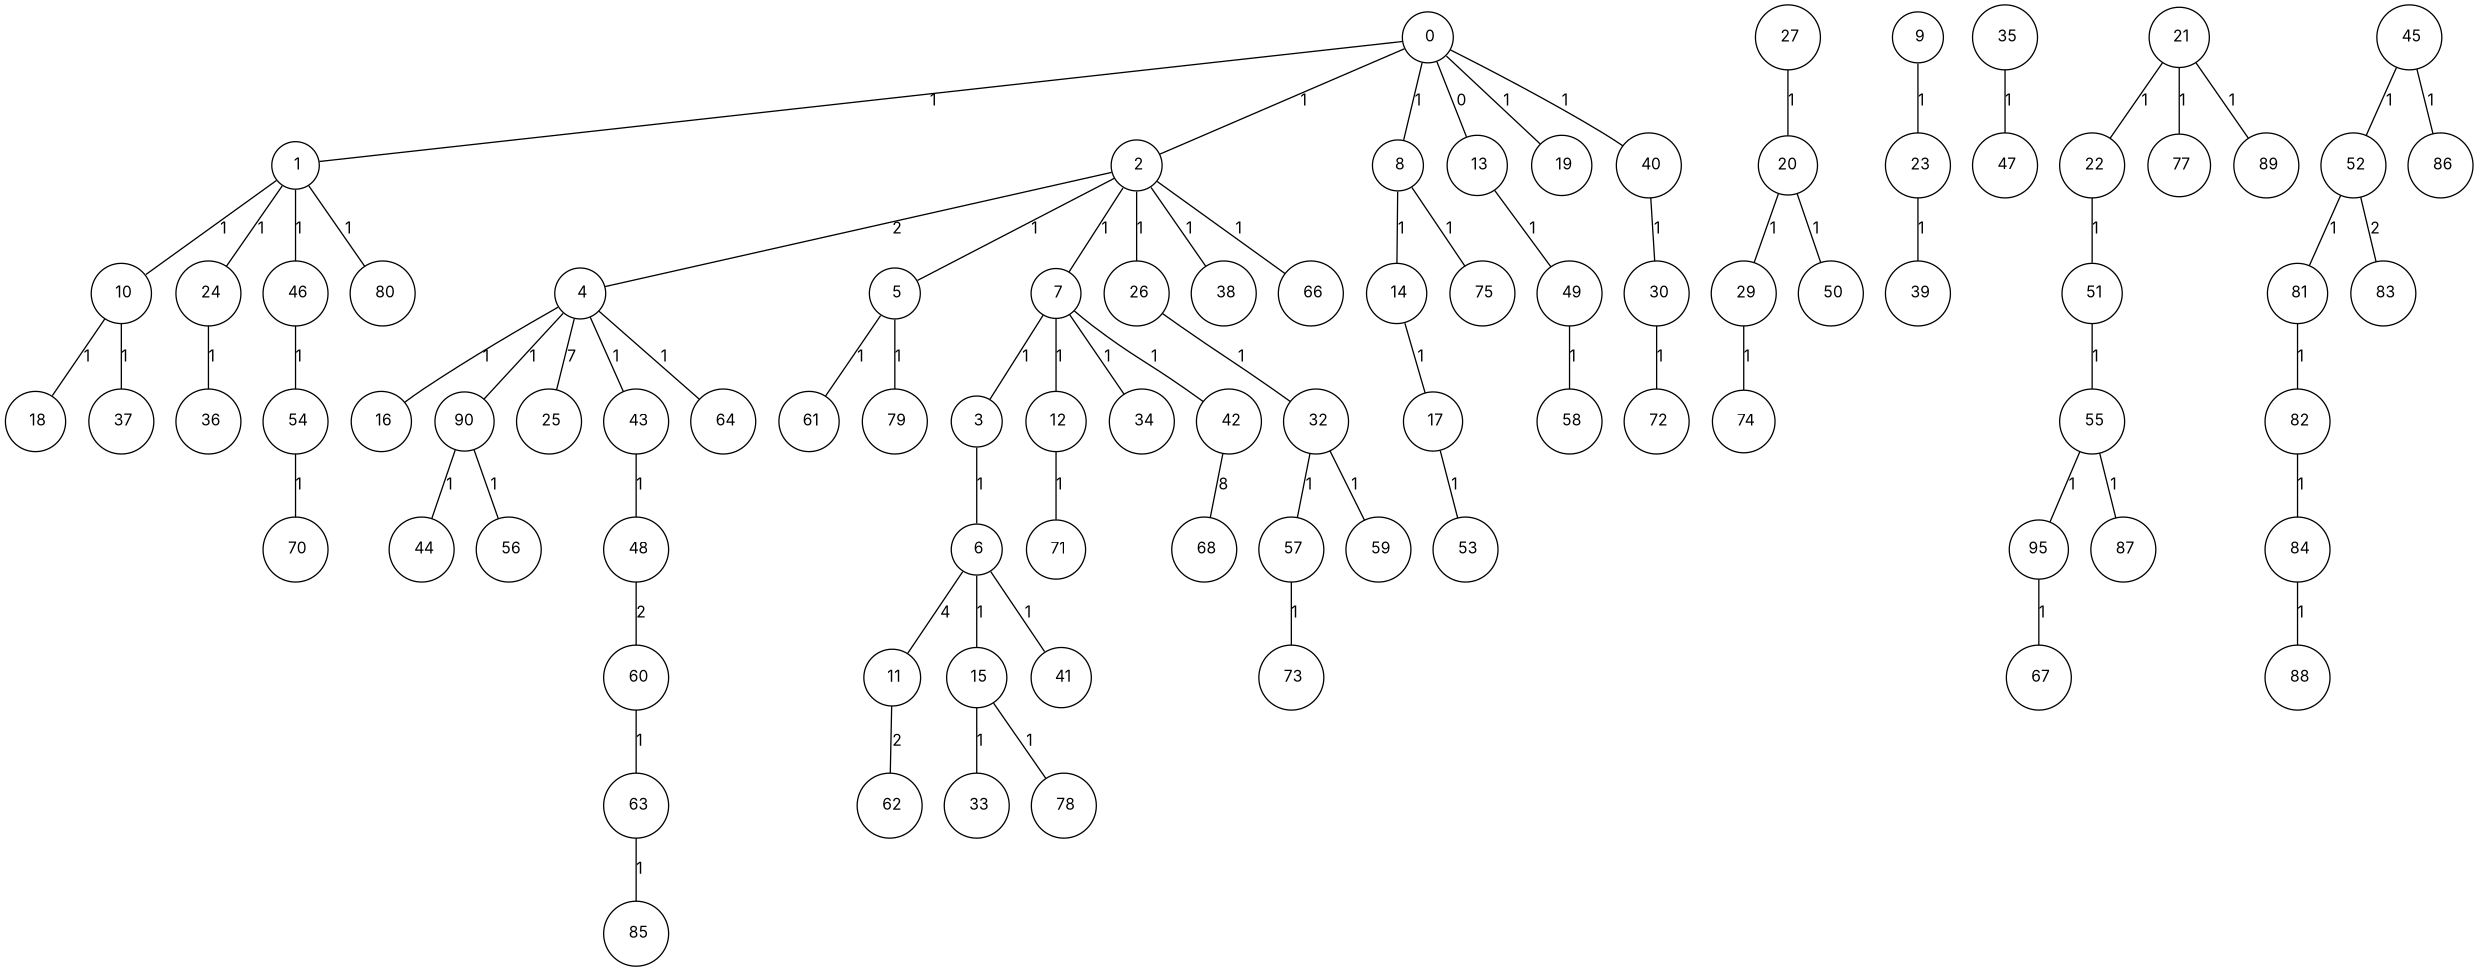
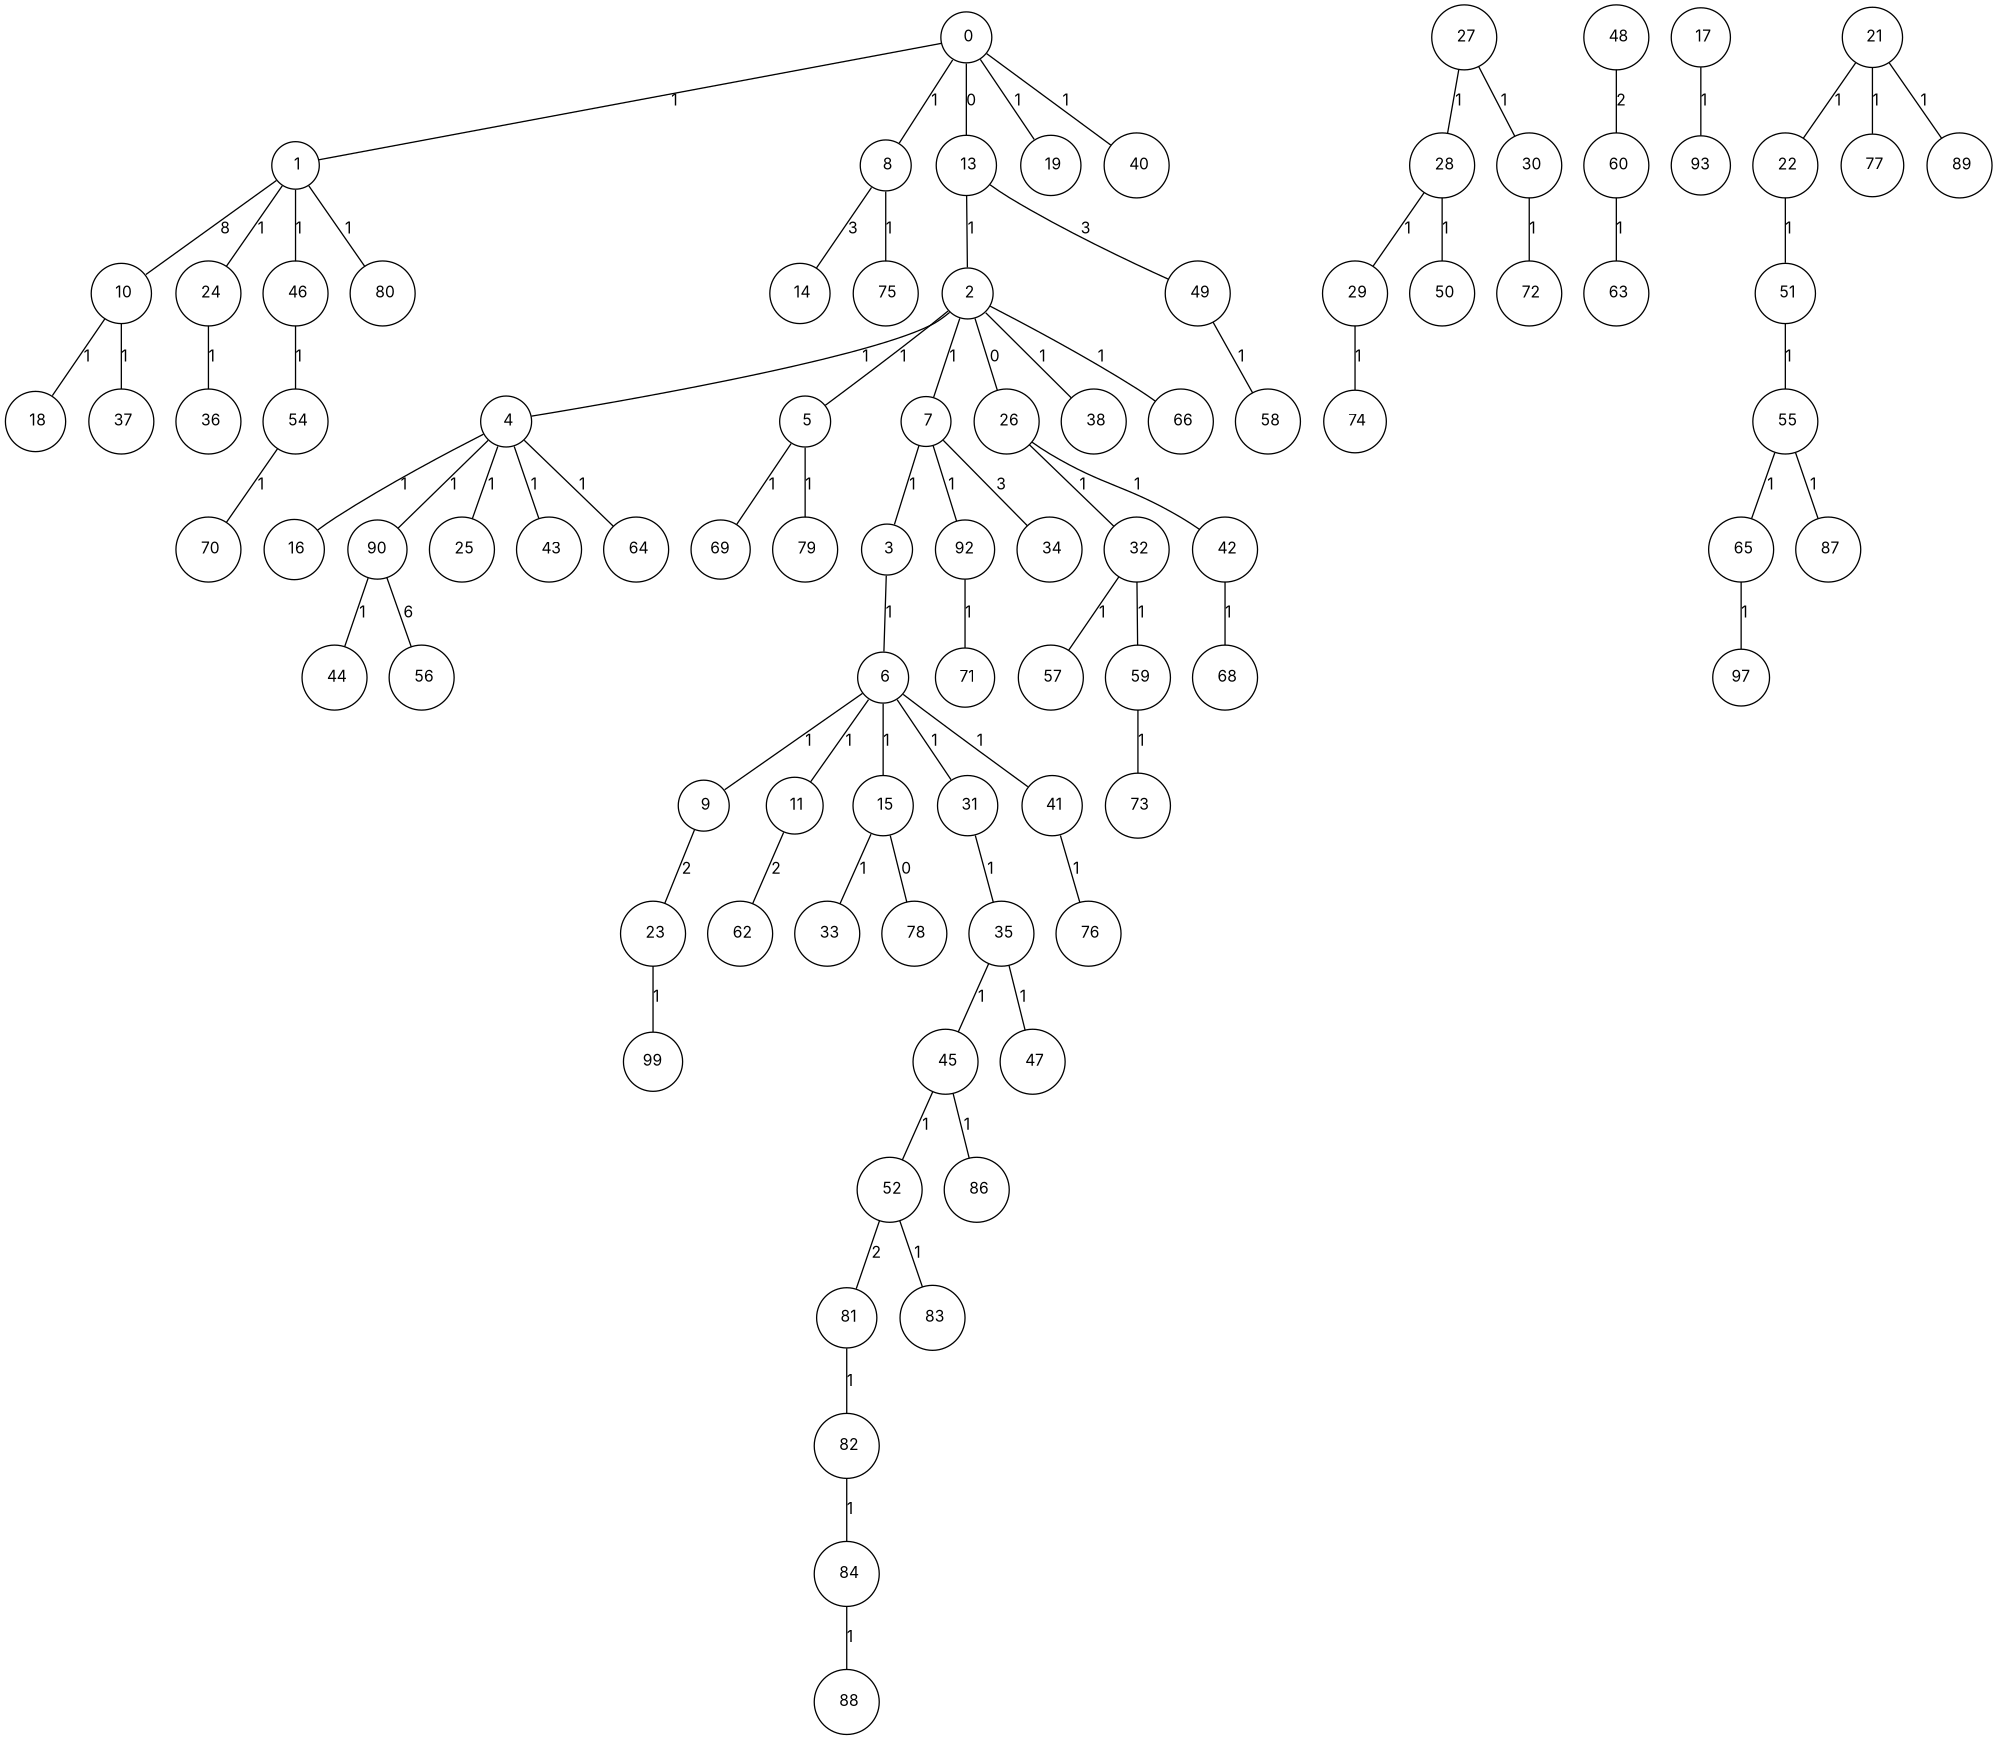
(1282, 101) -> (967, 232)
(1922, 101) -> (687, 870)
(1788, 165) -> (1442, 165)
(224, 229) -> (225, 229)
(897, 229) -> (866, 357)
(1141, 229) -> (995, 357)
(1402, 229) -> (853, 229)
(1533, 229) -> (1086, 229)
(1653, 229) -> (1497, 101)
(2334, 229) -> (877, 1254)
(2375, 229) -> (918, 1254)
(1918, 293) -> (653, 1062)
(572, 357) -> (492, 486)
(1108, 357) -> (1001, 486)
(1138, 357) -> (1116, 486)
(1415, 358) -> none
(809, 422) -> (721, 550)
(1056, 422) -> (965, 550)
(636, 485) -> none
(494, 486) -> (409, 614)
(1224, 486) -> (1229, 614)
(1465, 550) -> (1701, 165)
(2039, 550) -> (1741, 550)
(946, 614) -> (849, 742)
(1291, 614) -> (1138, 742)
(2039, 678) -> (1741, 678)
none -> (794, 742)
(1030, 742) -> (907, 870)
none -> (968, 806)
(636, 934) -> none
none -> (1089, 934)
none -> (973, 998)
